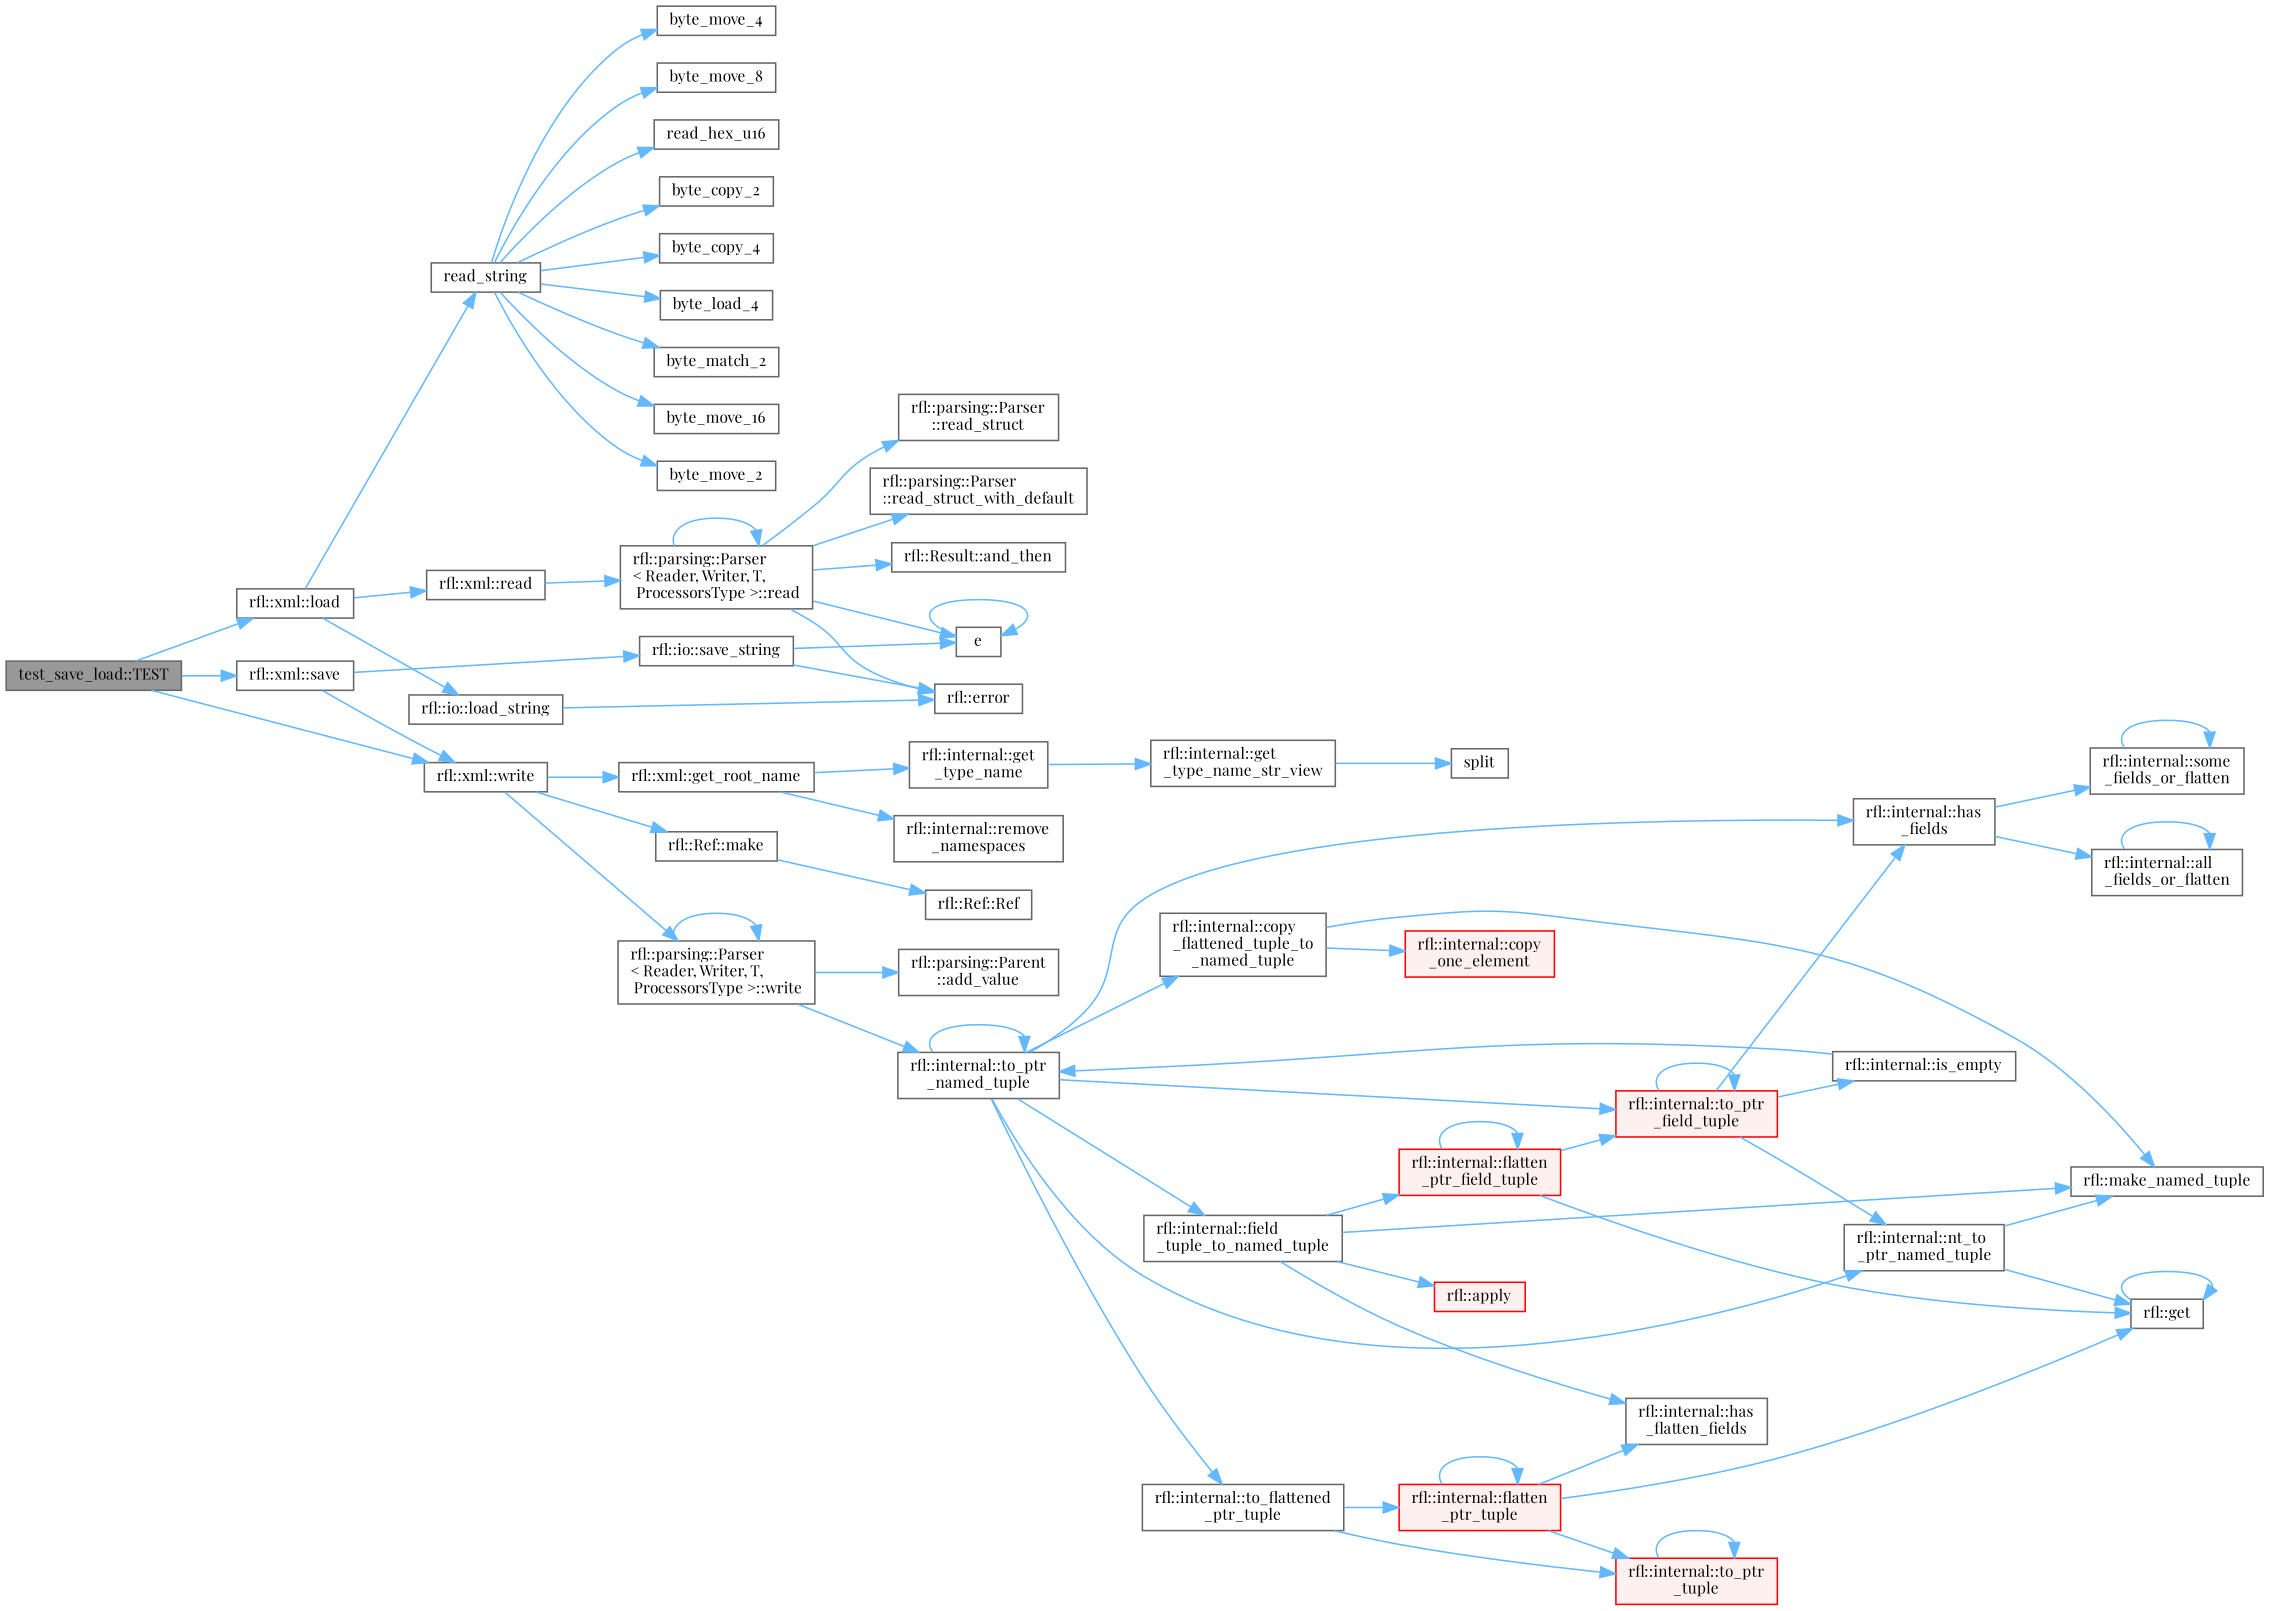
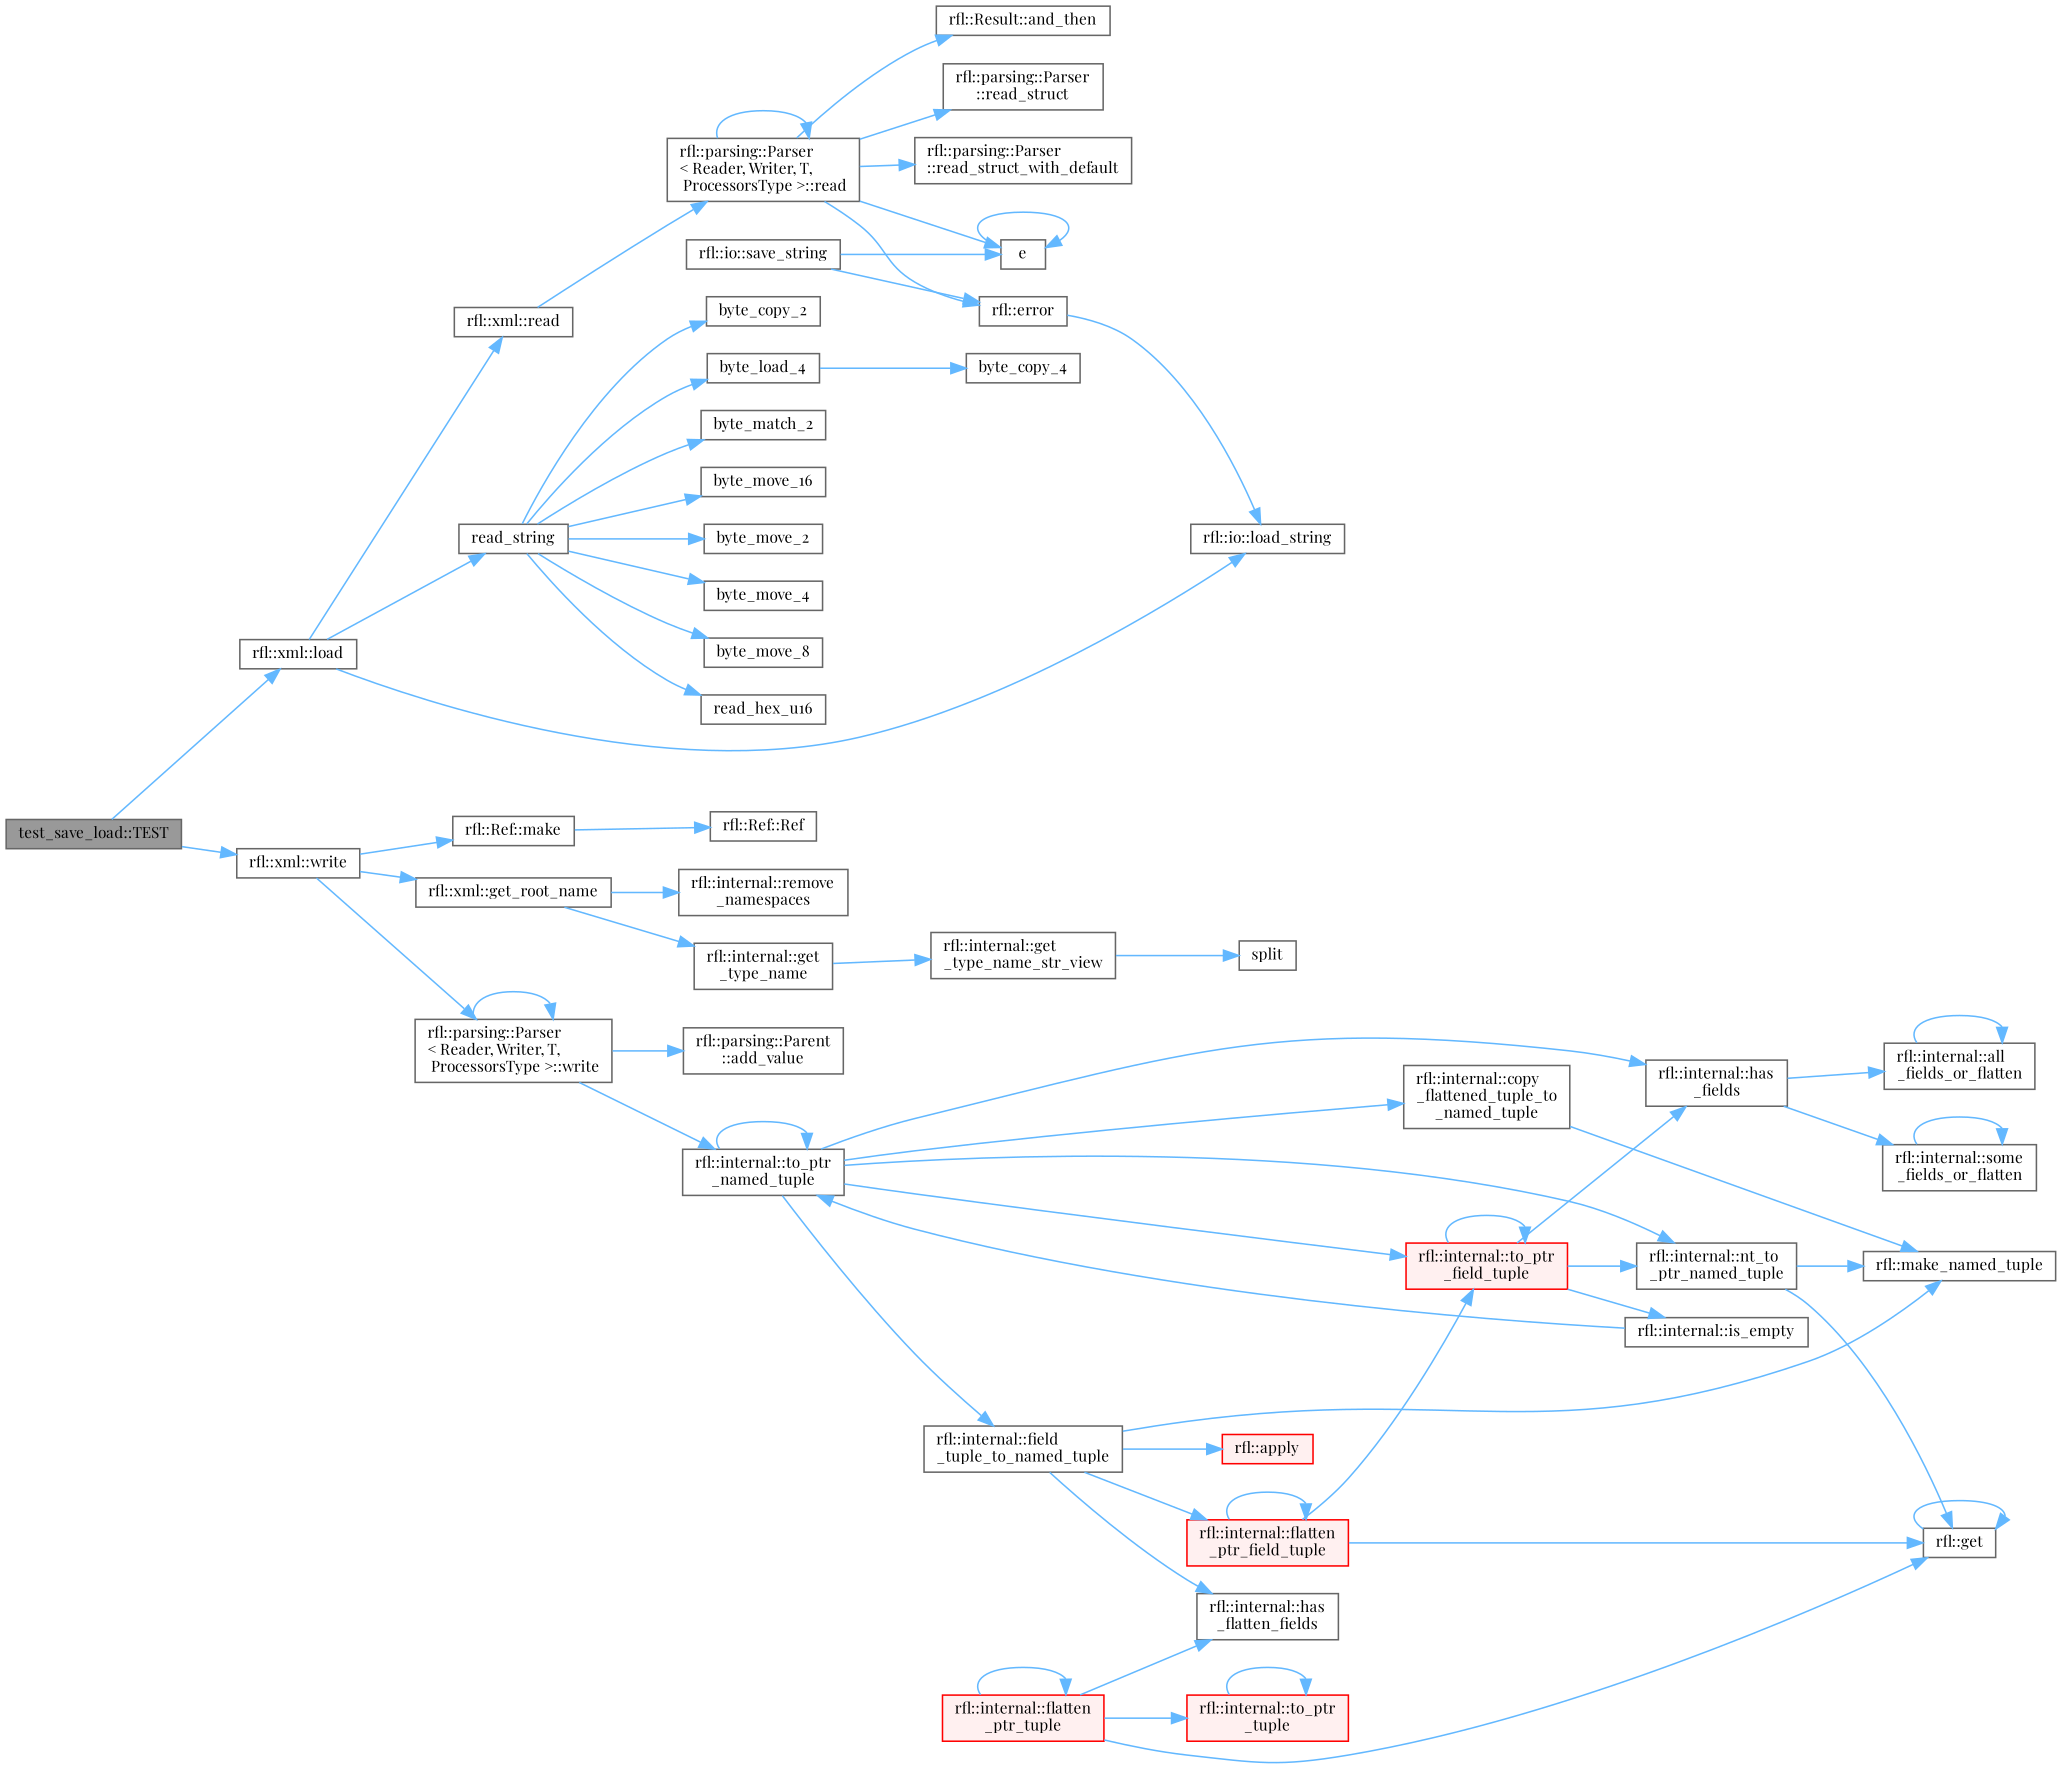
(592, 264) -> (885, 368)
(295, 676) -> none
(741, 704) -> (1183, 389)
(1480, 954) -> none
(1243, 1508) -> none
